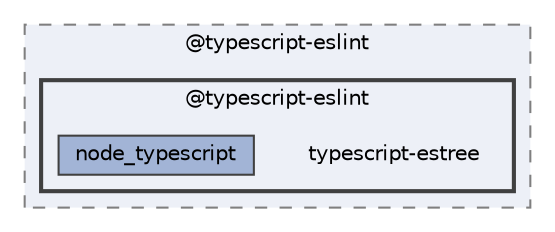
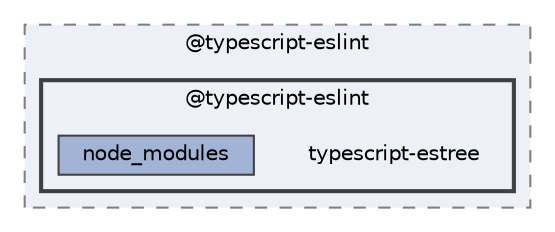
(156, 155) -> (156, 155)
